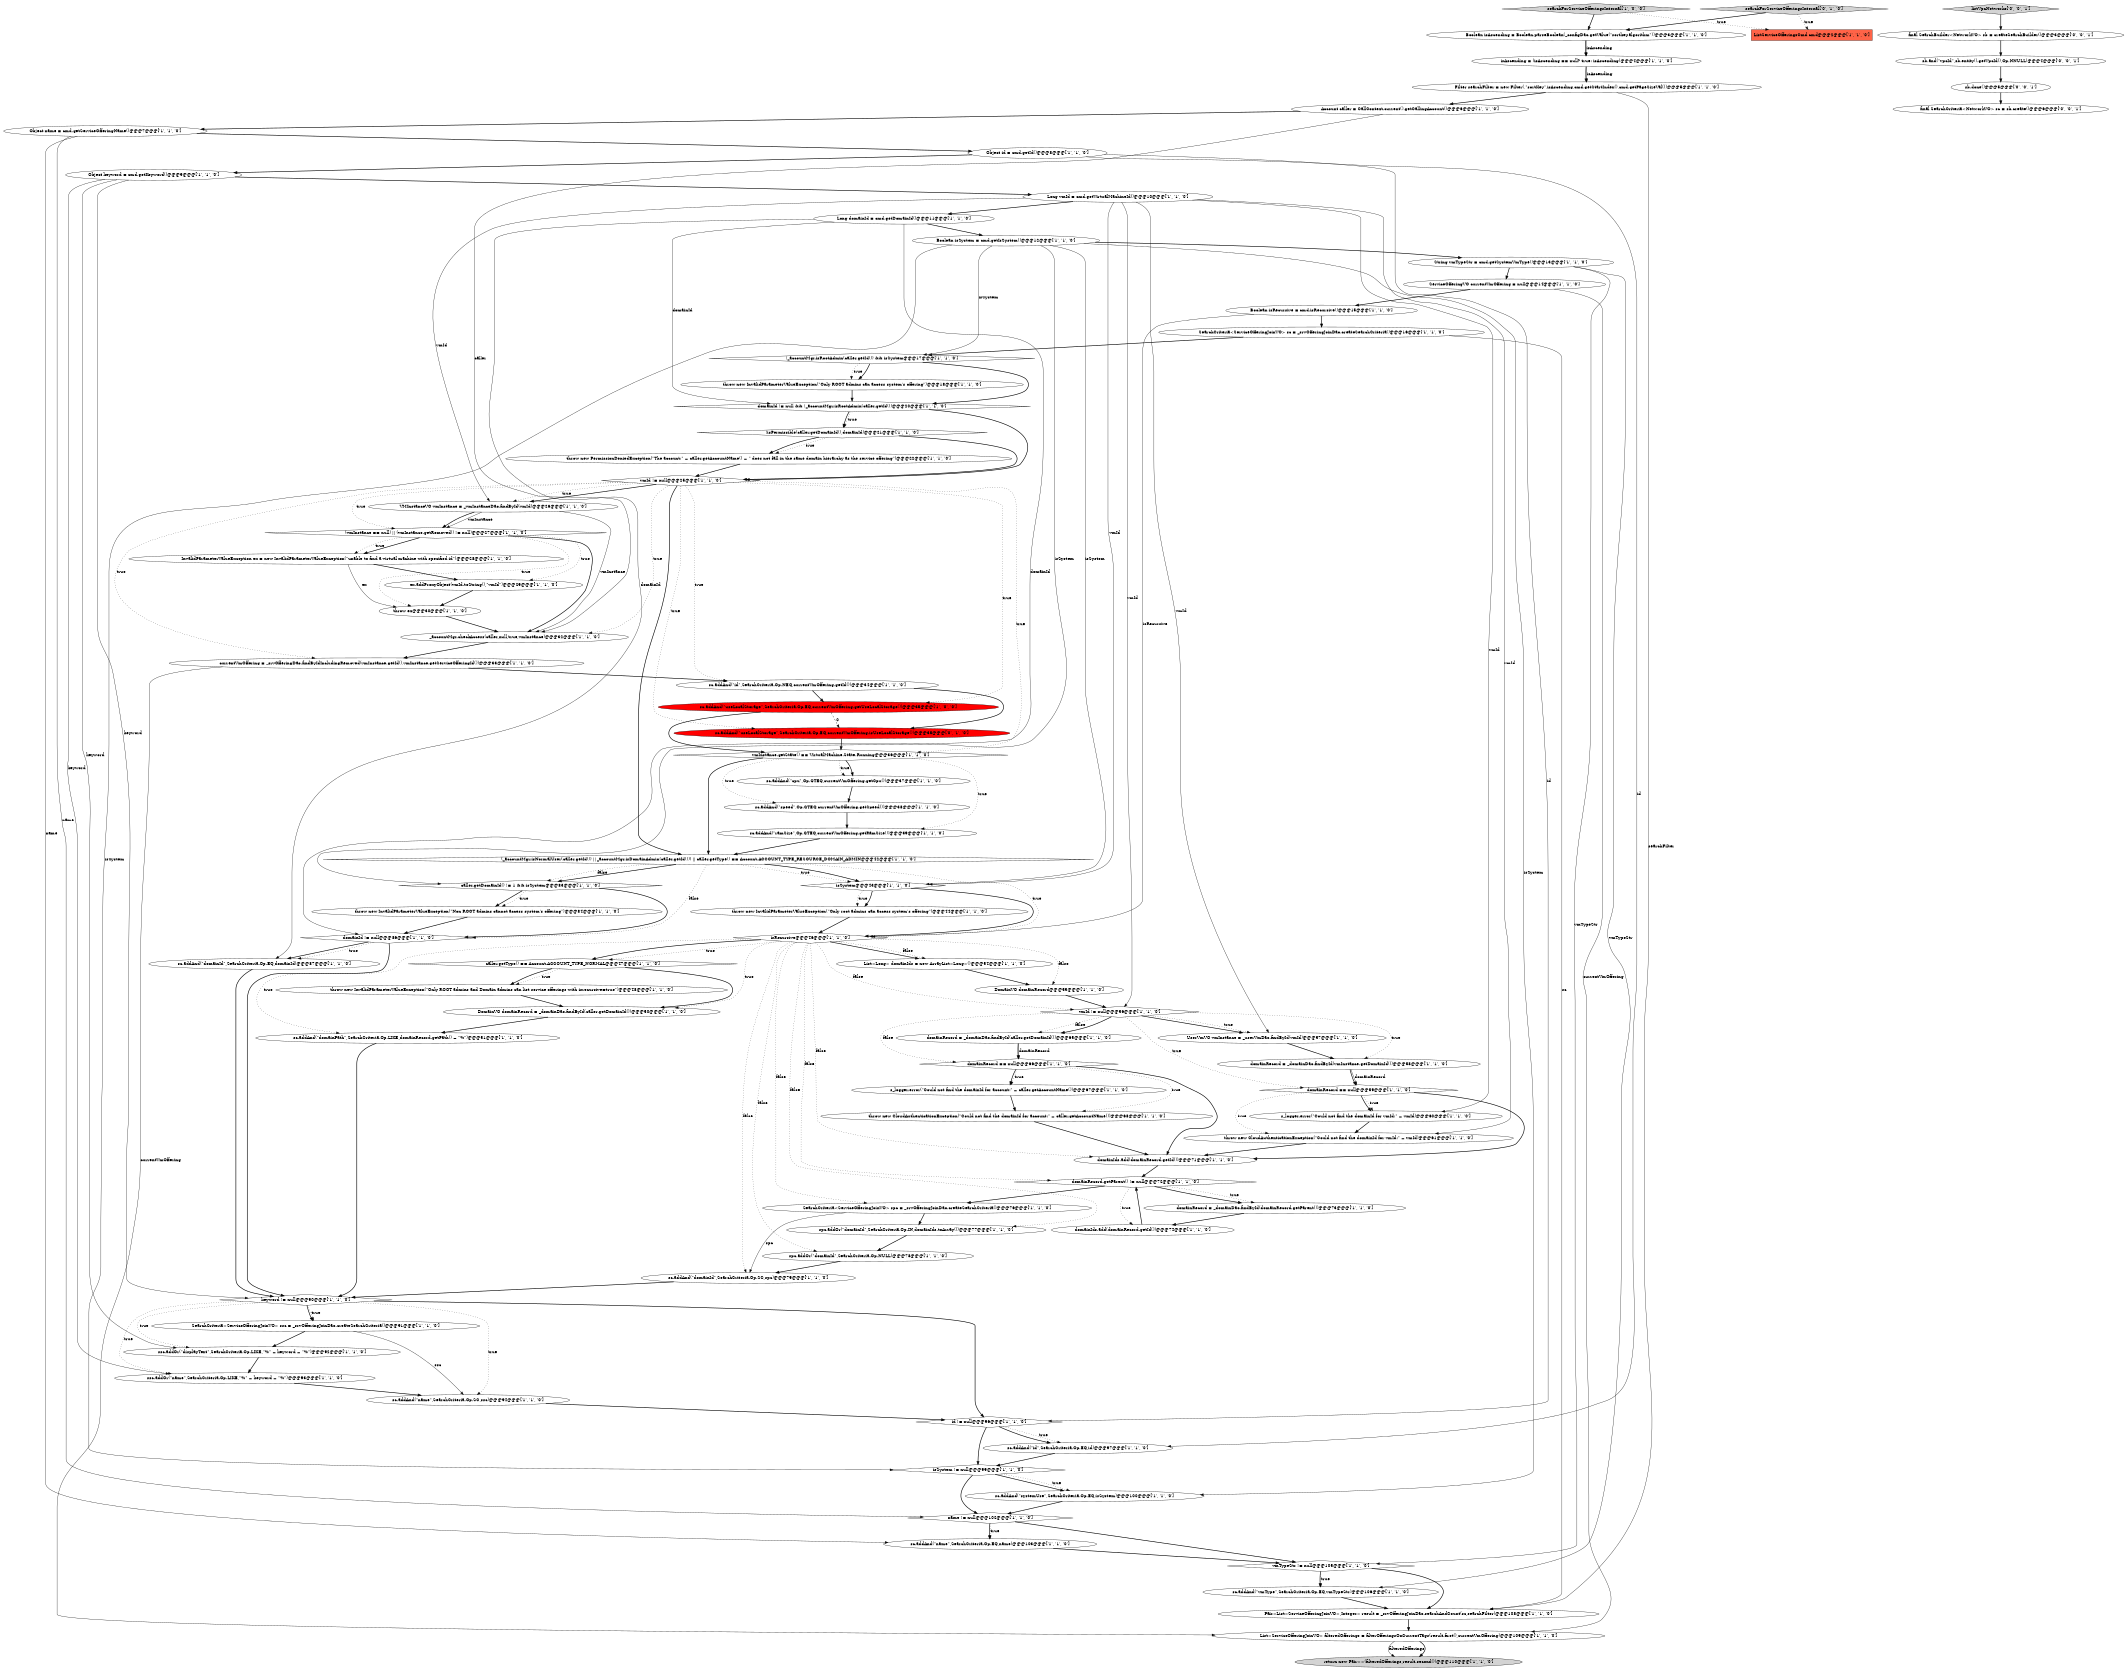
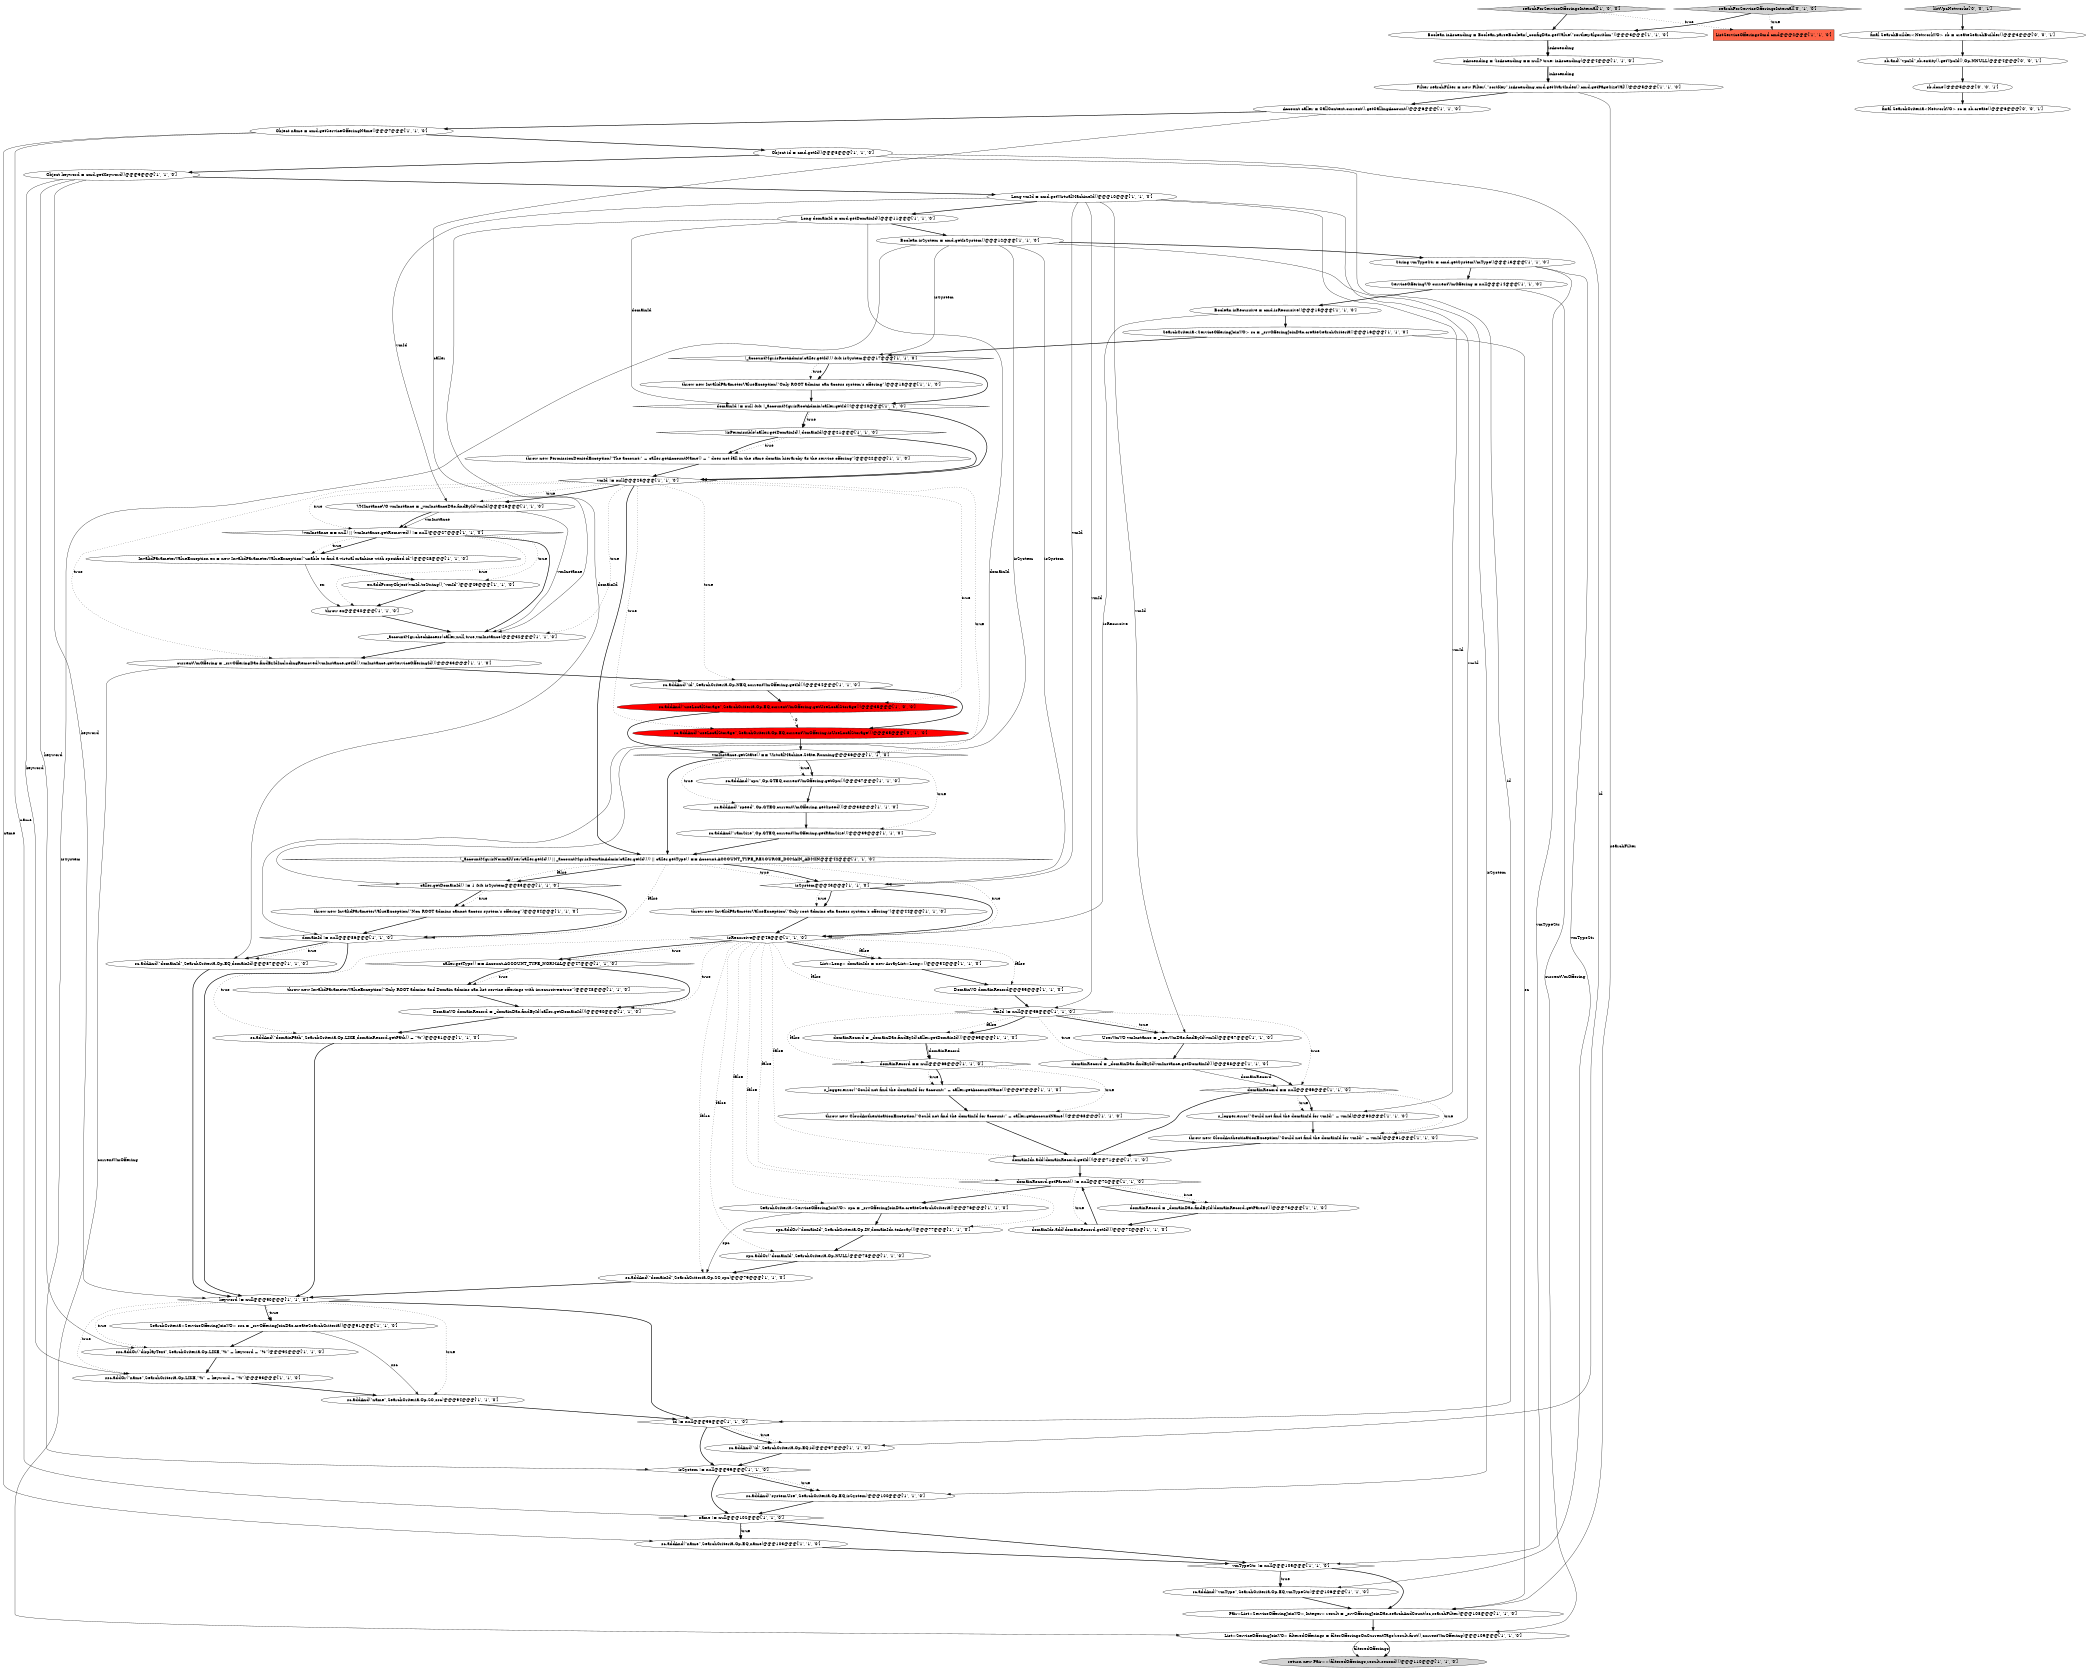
(1186, 1087) -> none
